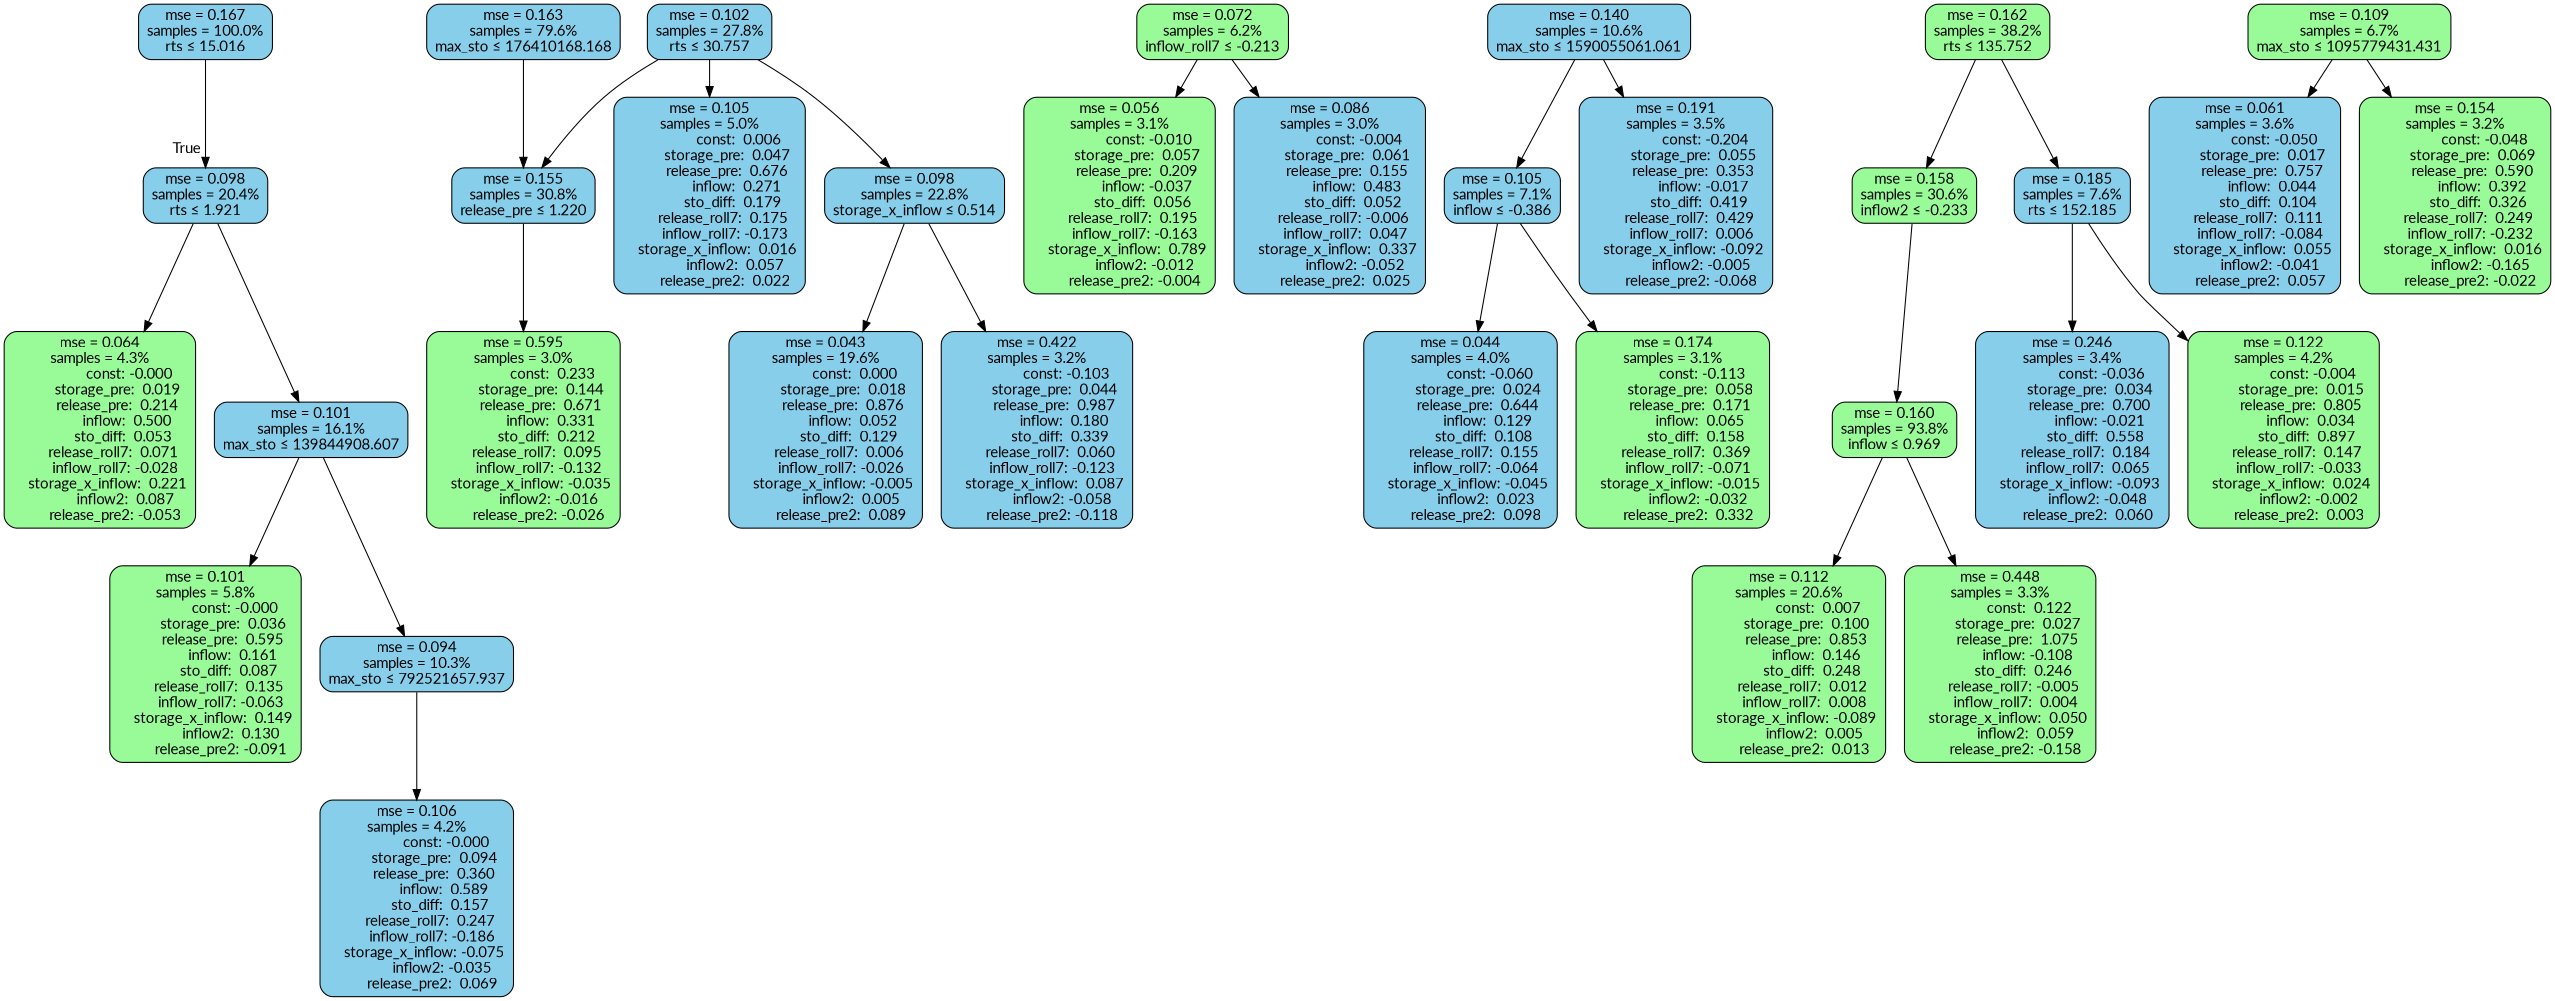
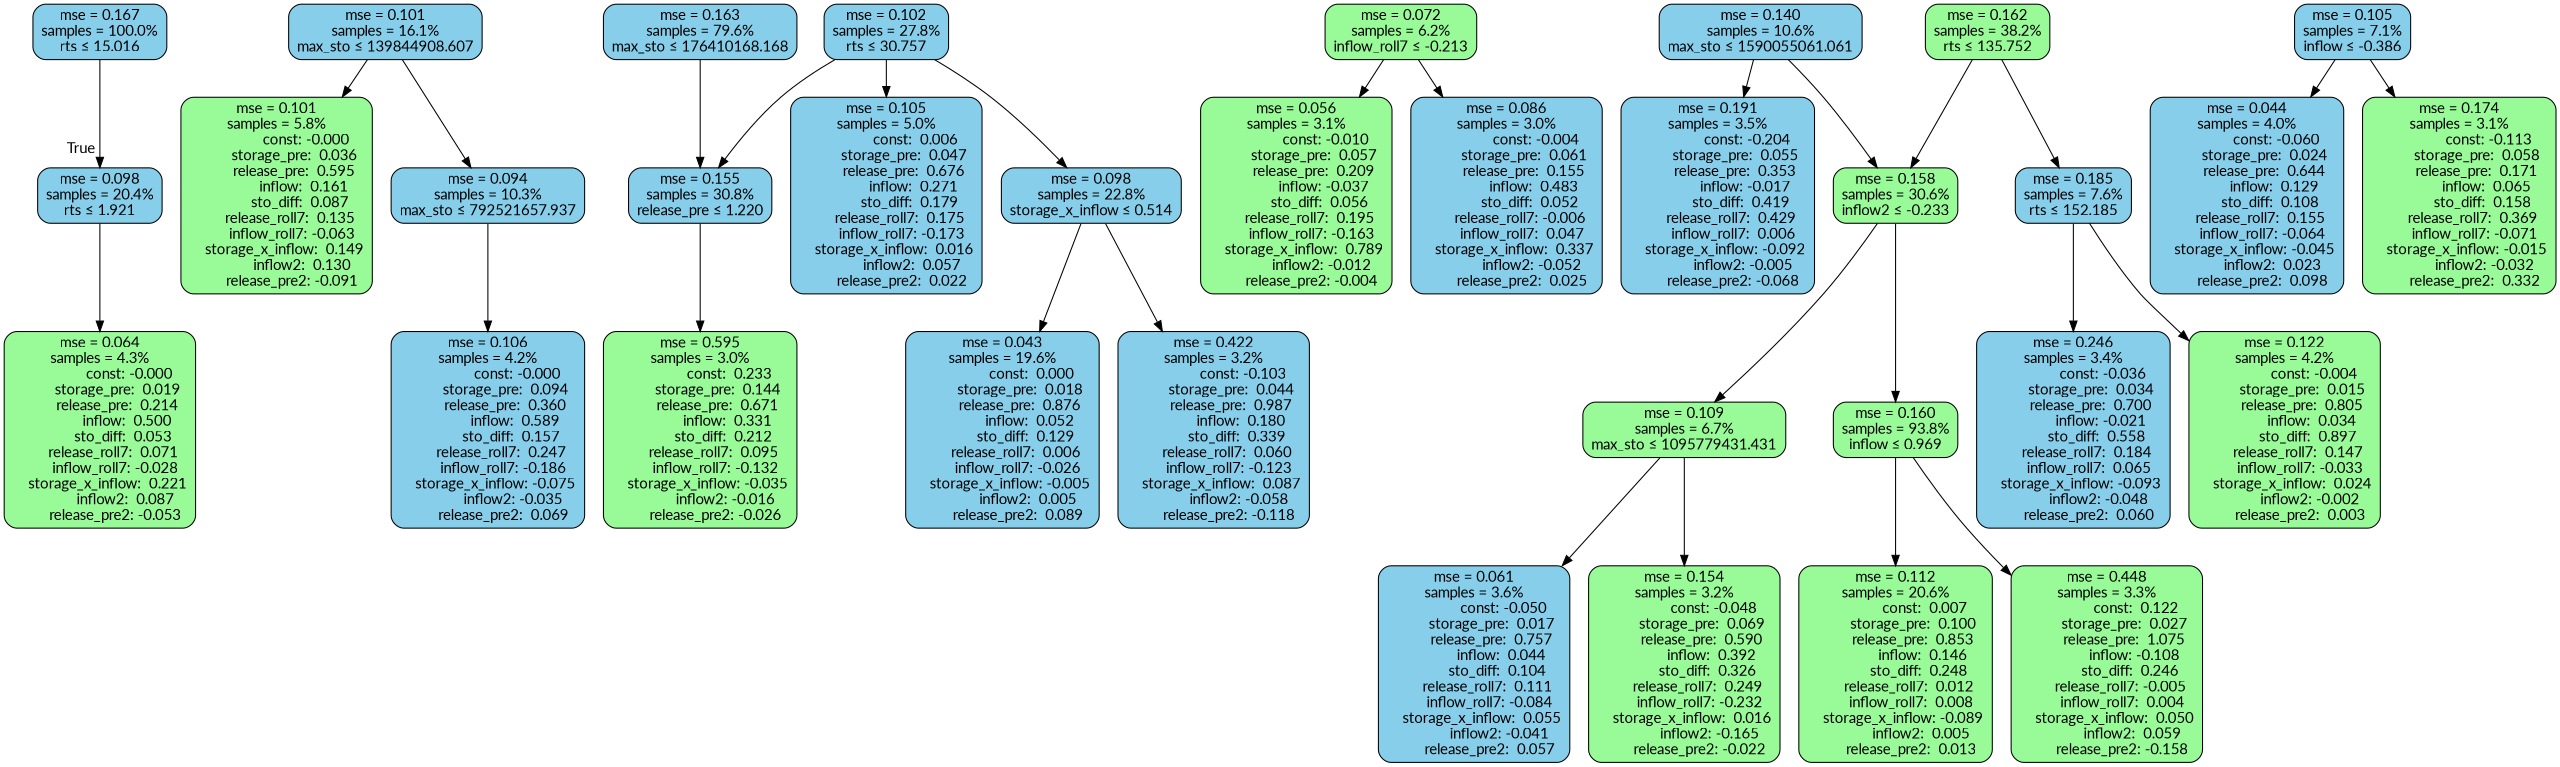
(1548, 109) -> (1832, 107)
(256, 308) -> none
none -> (1805, 314)
